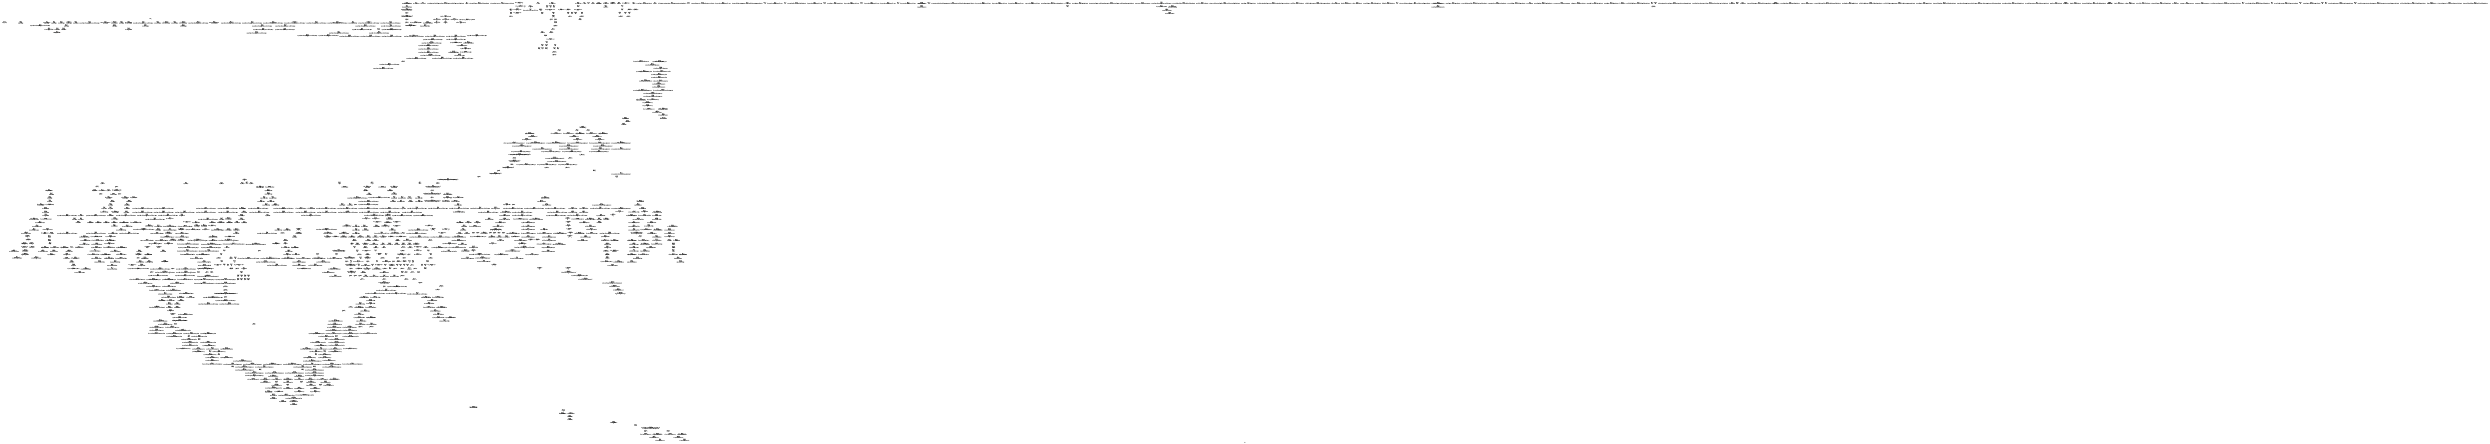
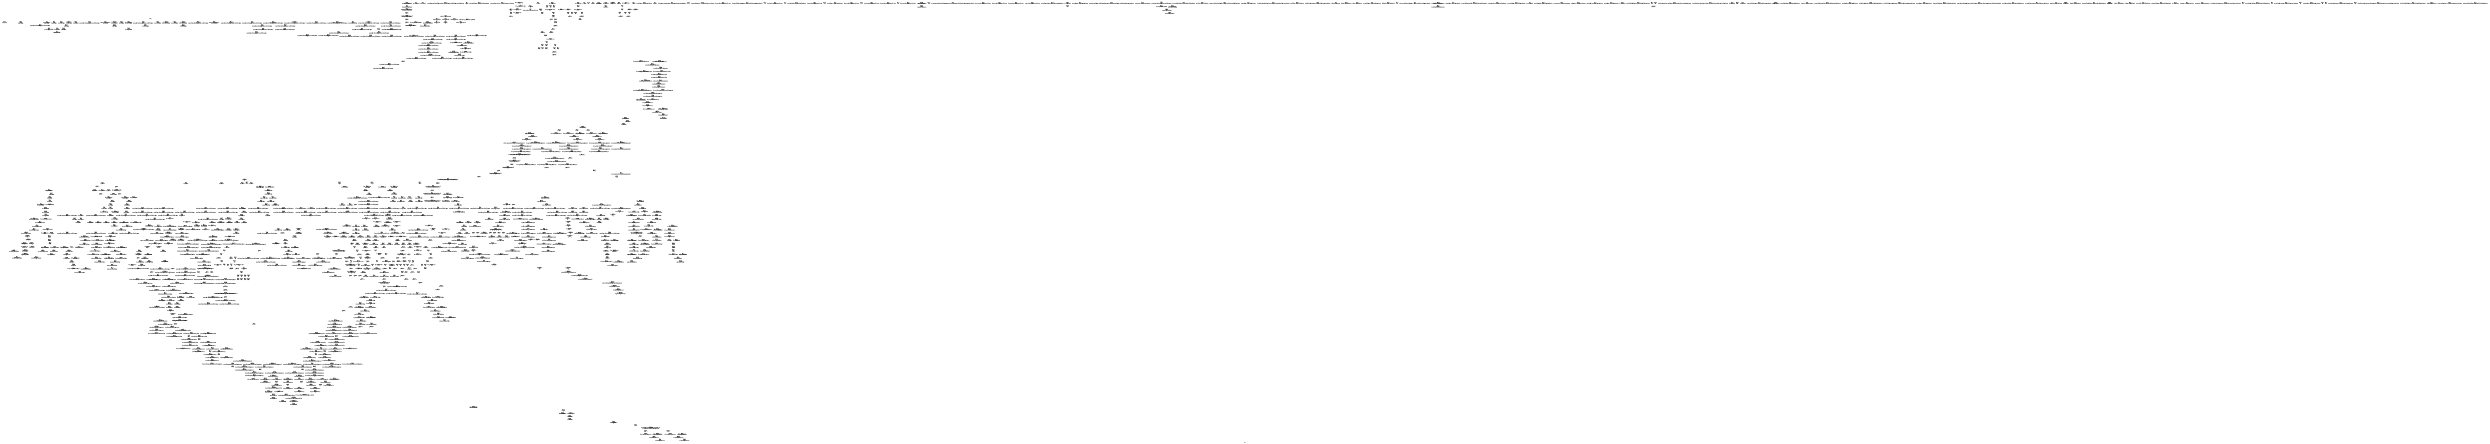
none -> (521, 148)
